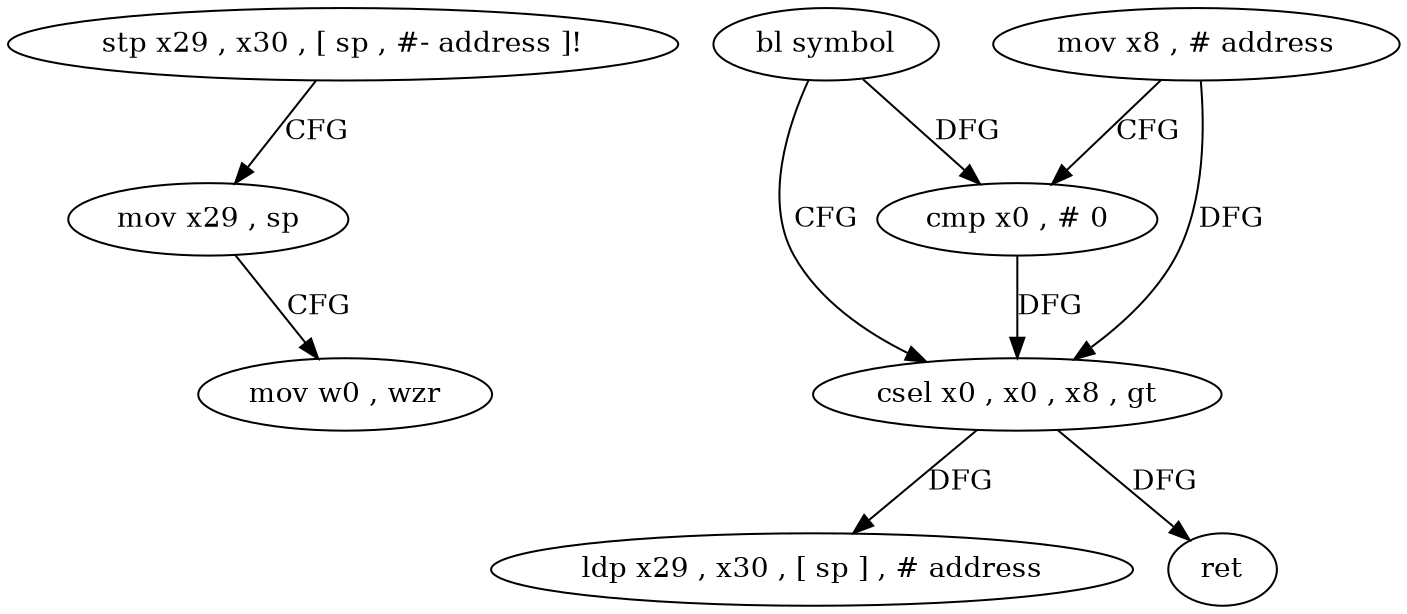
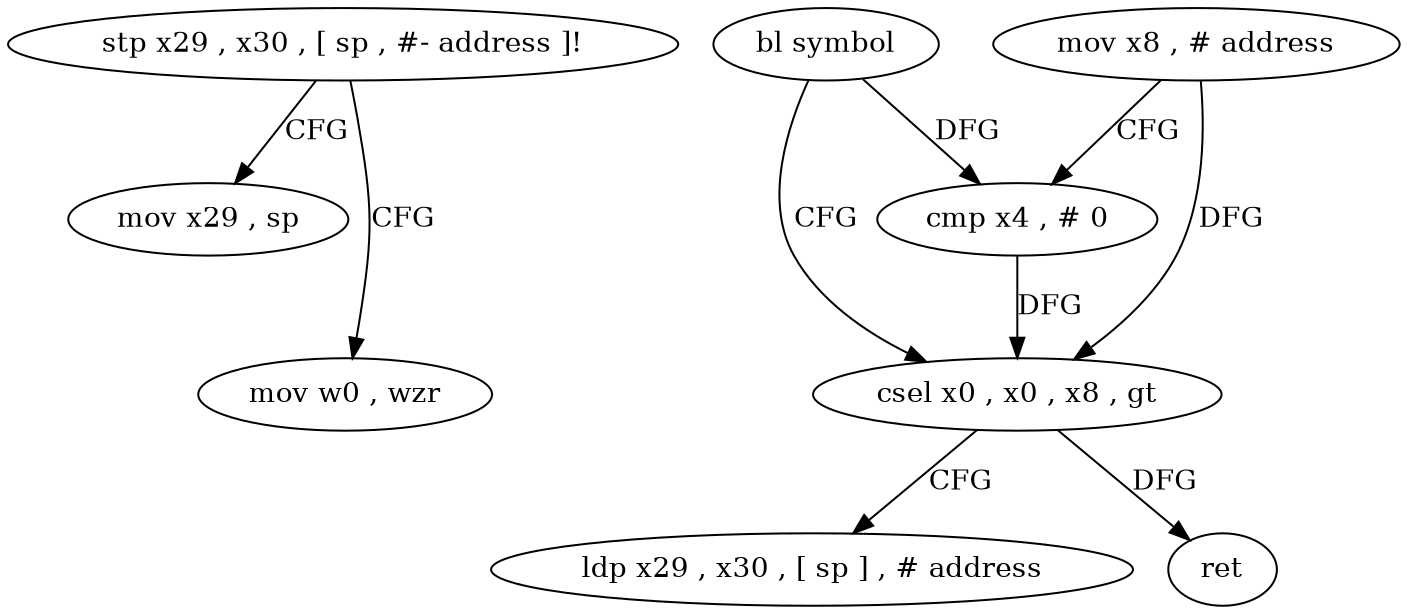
(1017, 219) -> (1017, 219)
(270, 299) -> (369, 209)
(961, 482) -> (961, 482)
